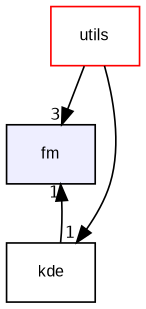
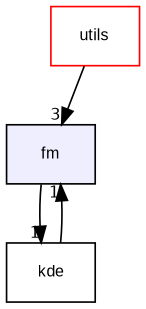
(116, 150) -> (40, 205)
